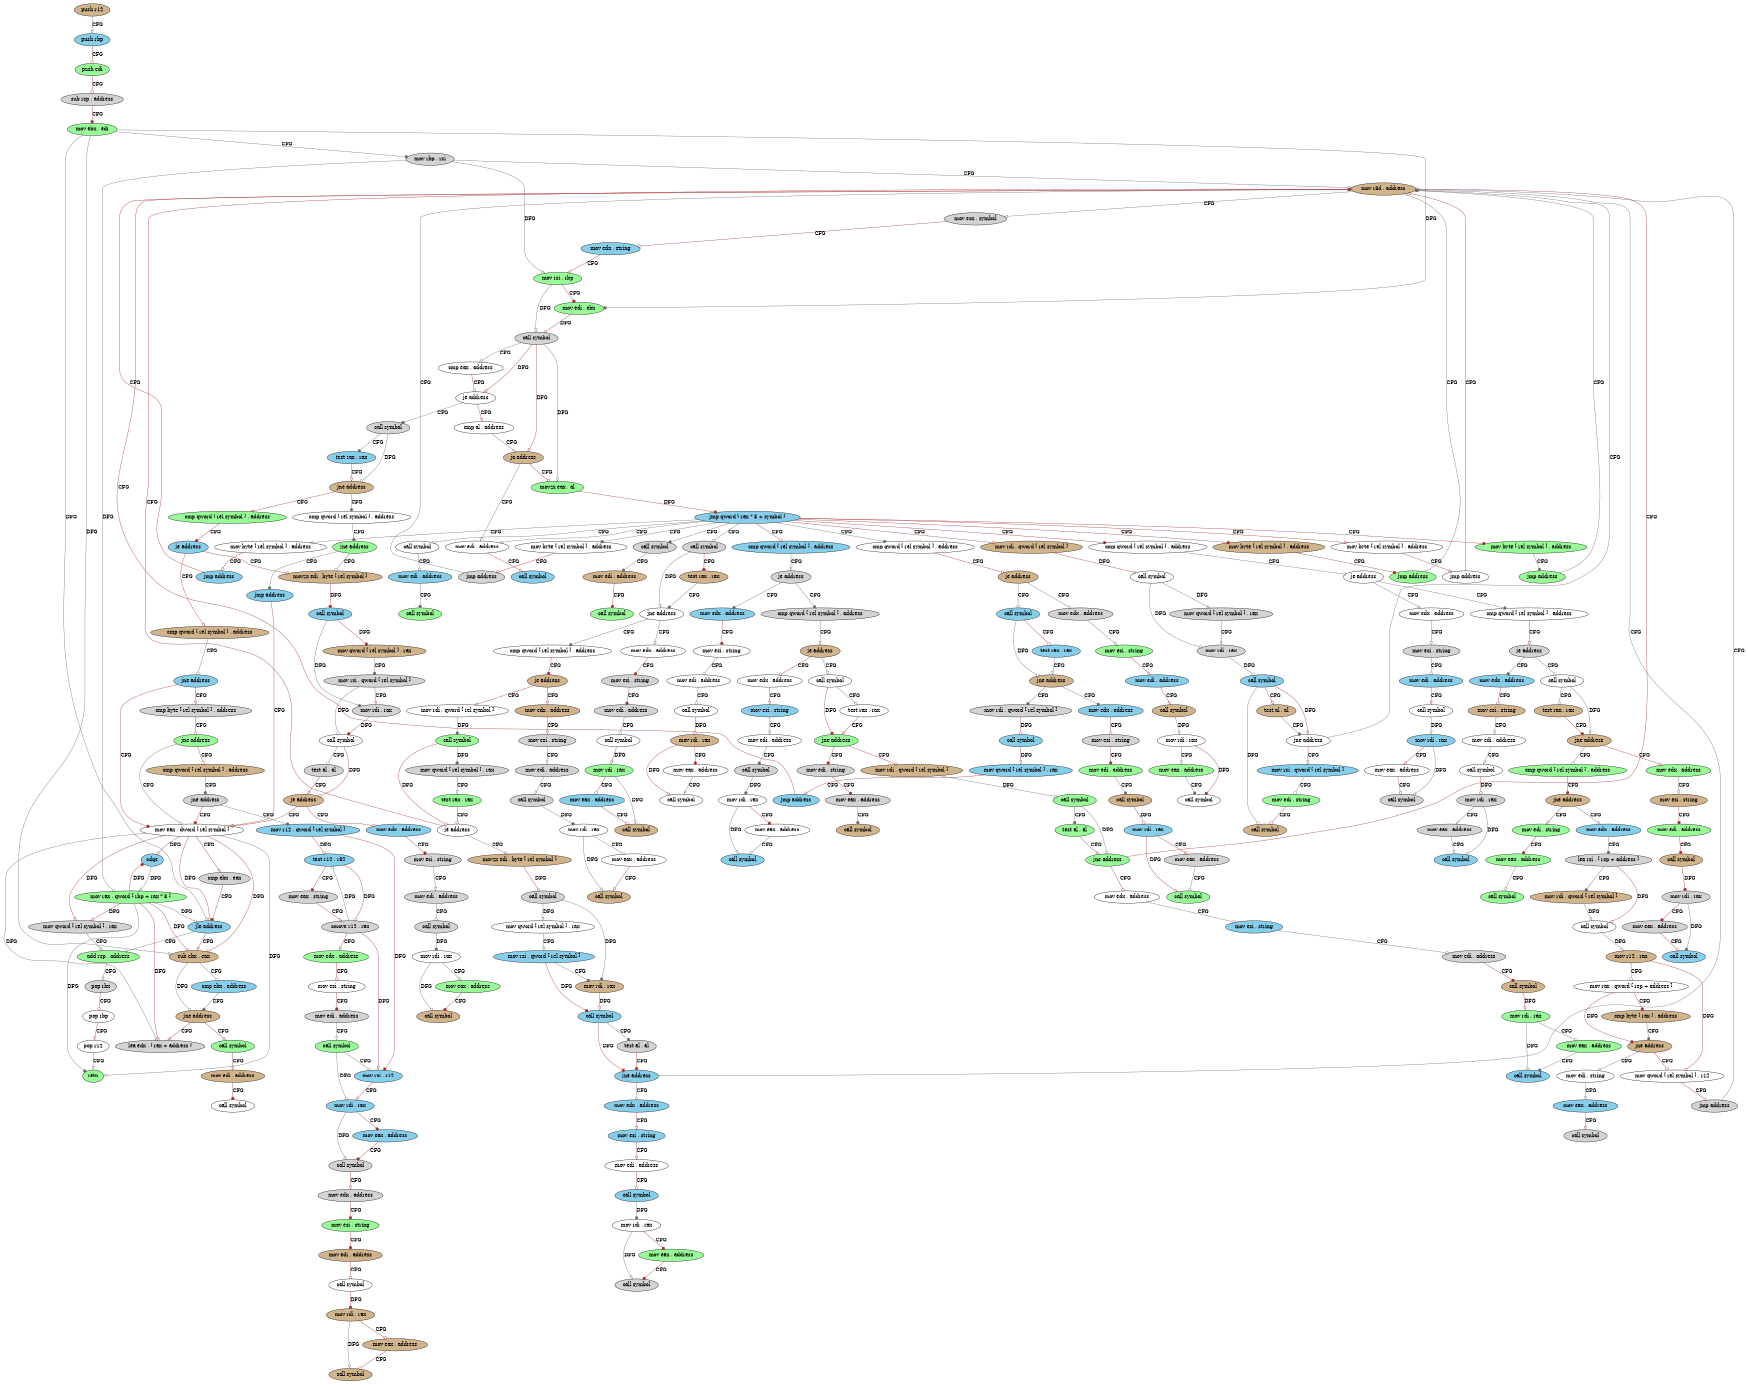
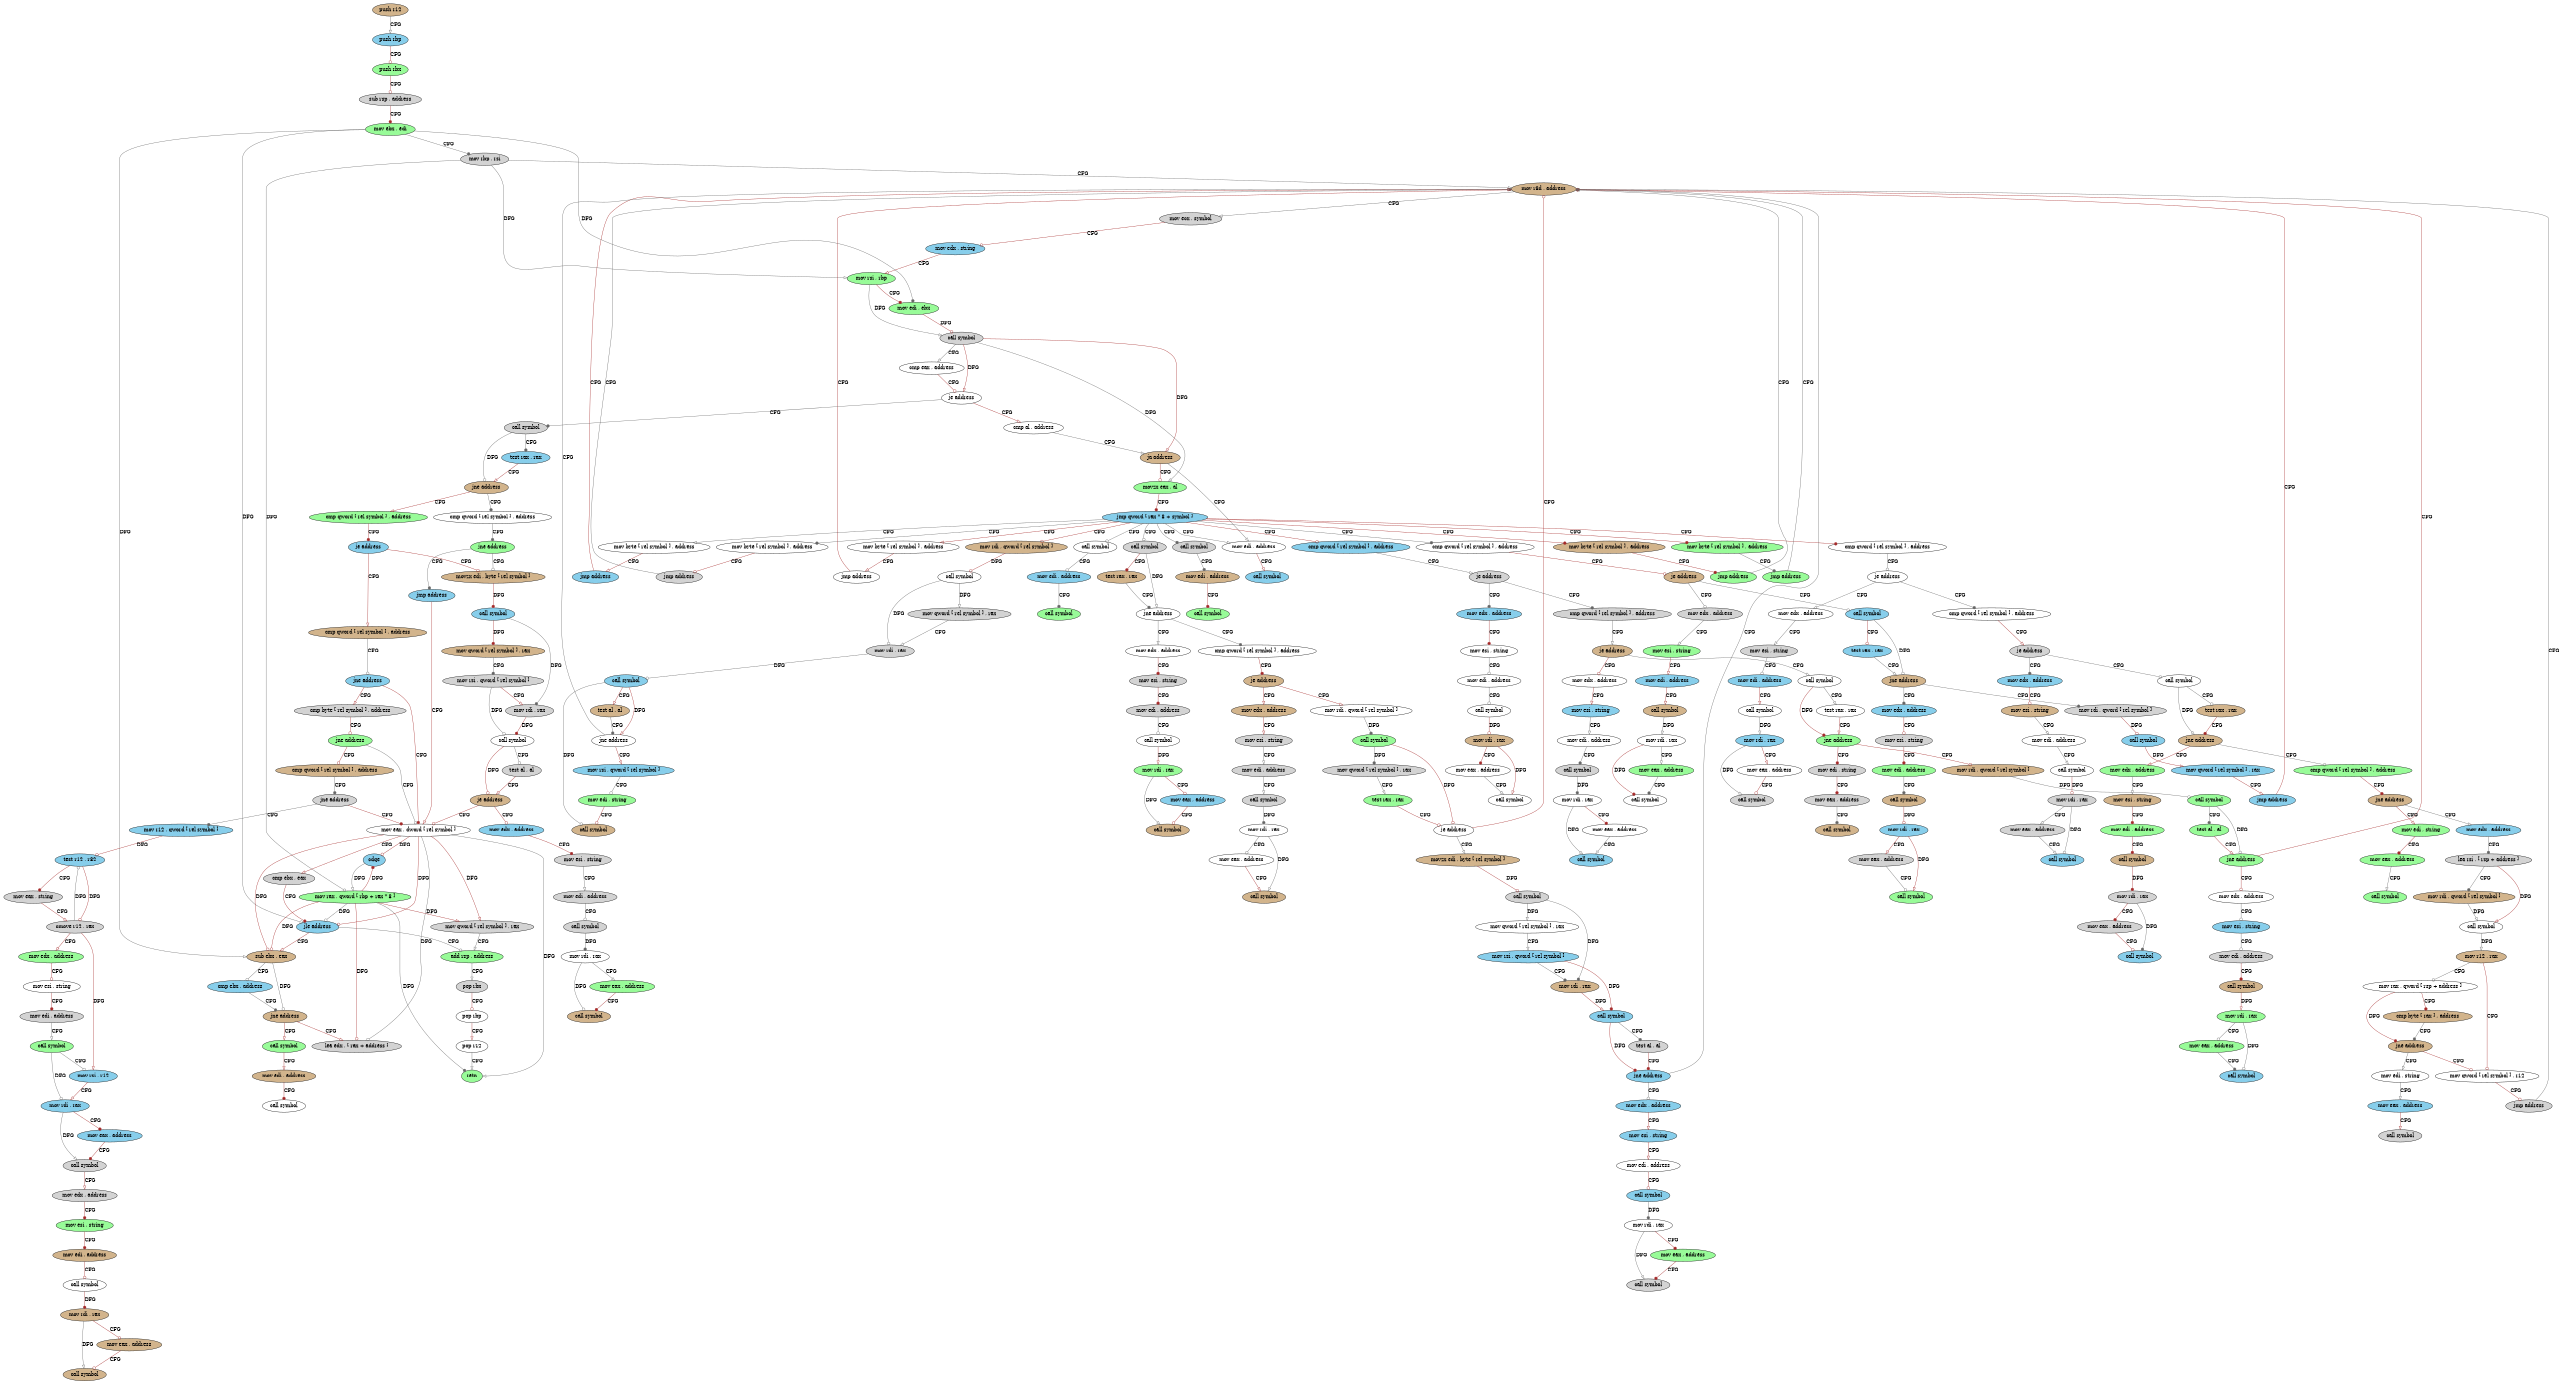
(92, 70) -> (390, 70)
(669, 502) -> (1163, 502)
(395, 933) -> none
(1708, 1016) -> (2493, 1016)
